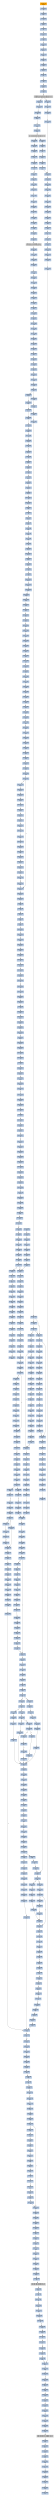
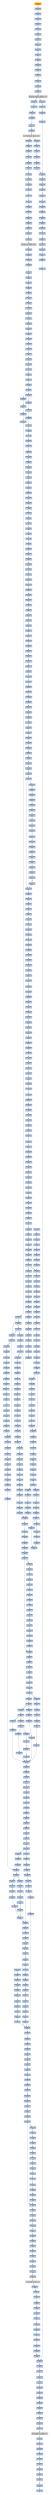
(8, 1553) -> none
